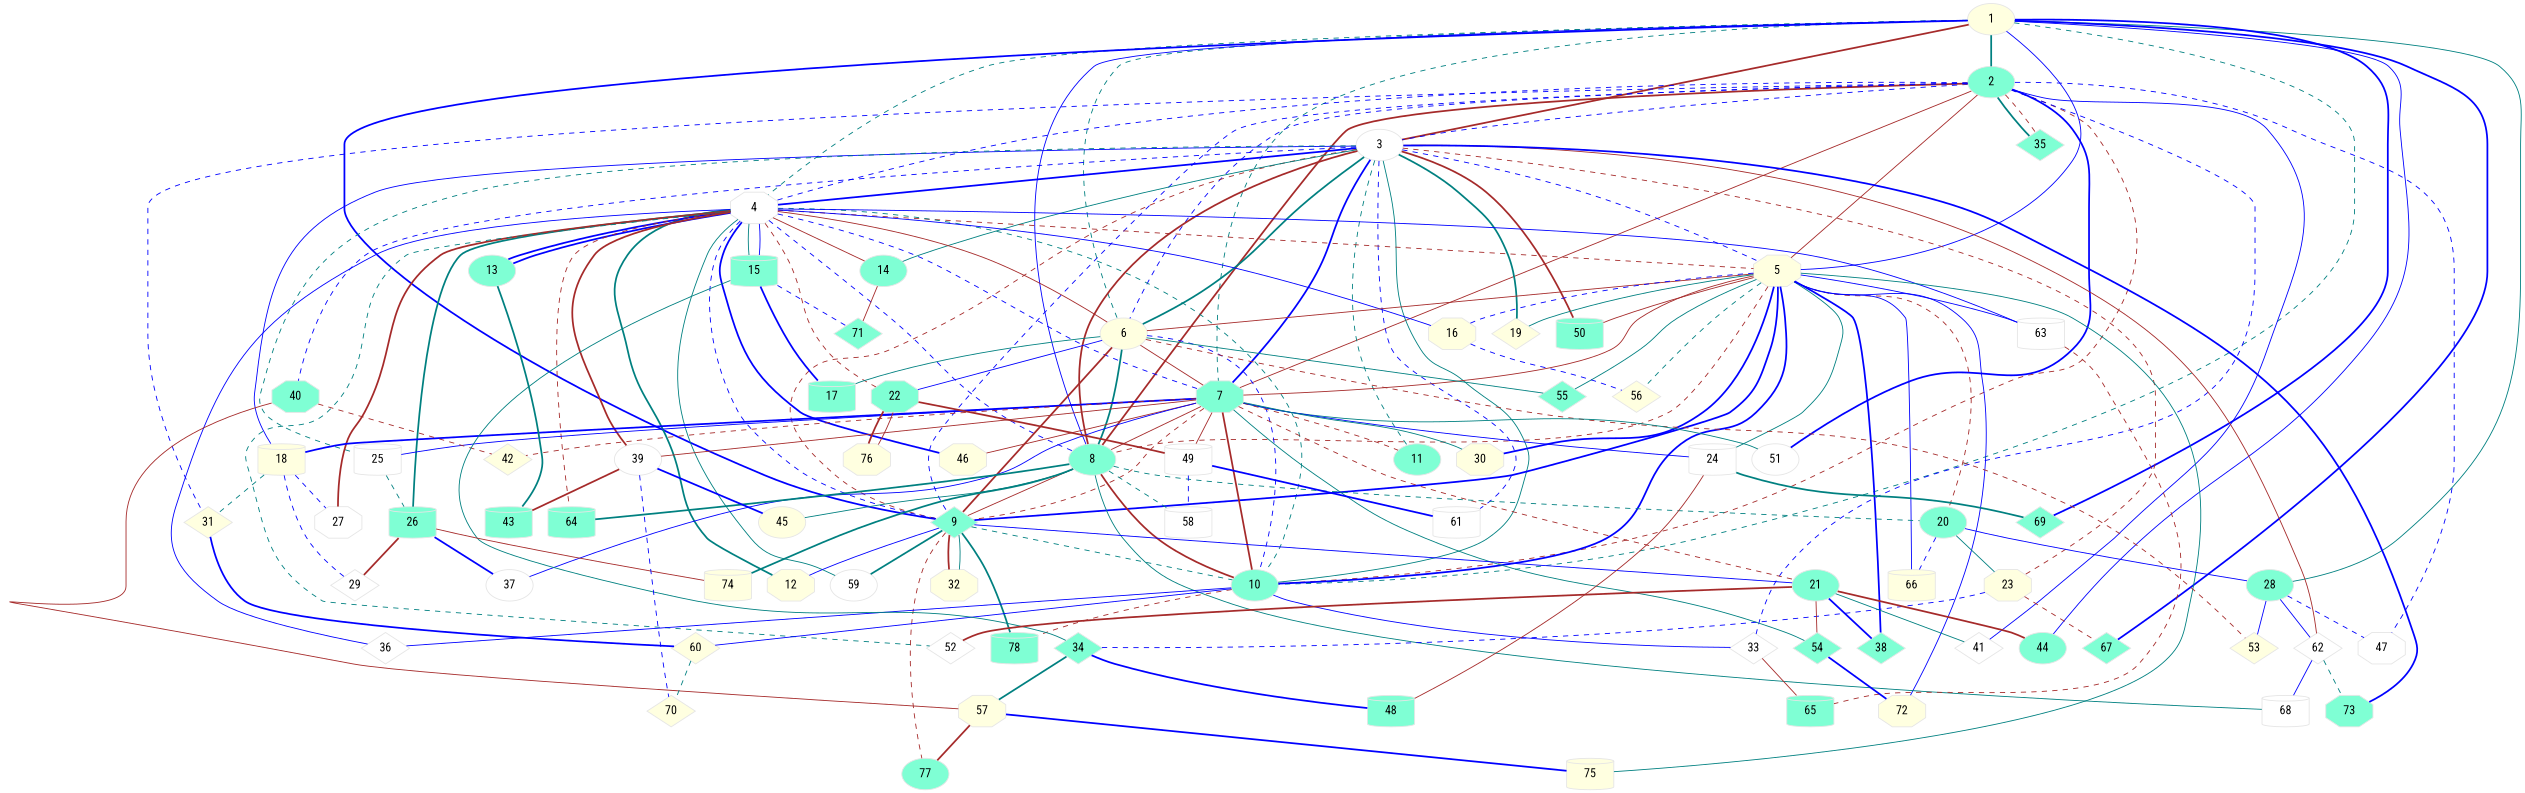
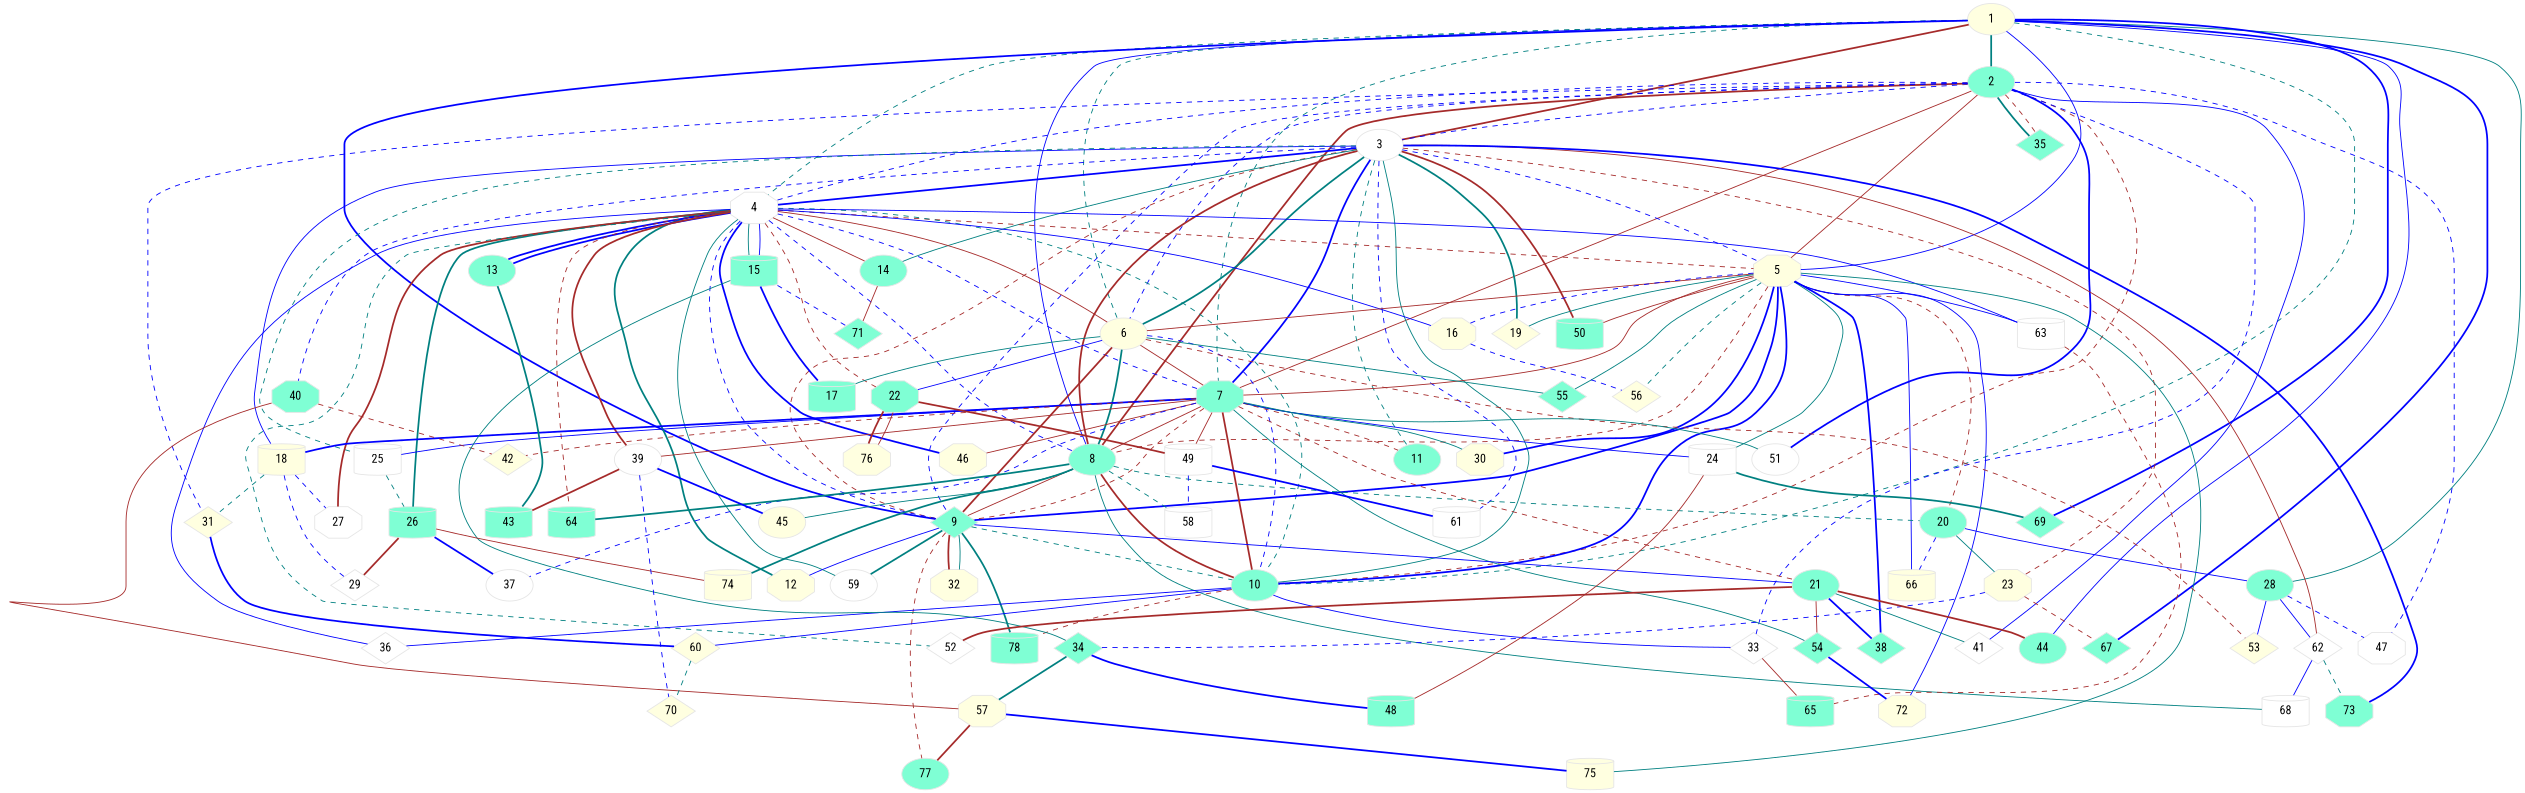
(899, 492) -> (899, 492)
